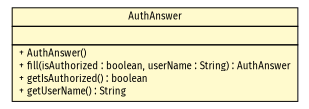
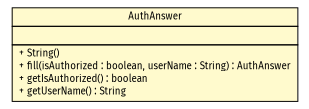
(53, 54) -> (39, 54)
